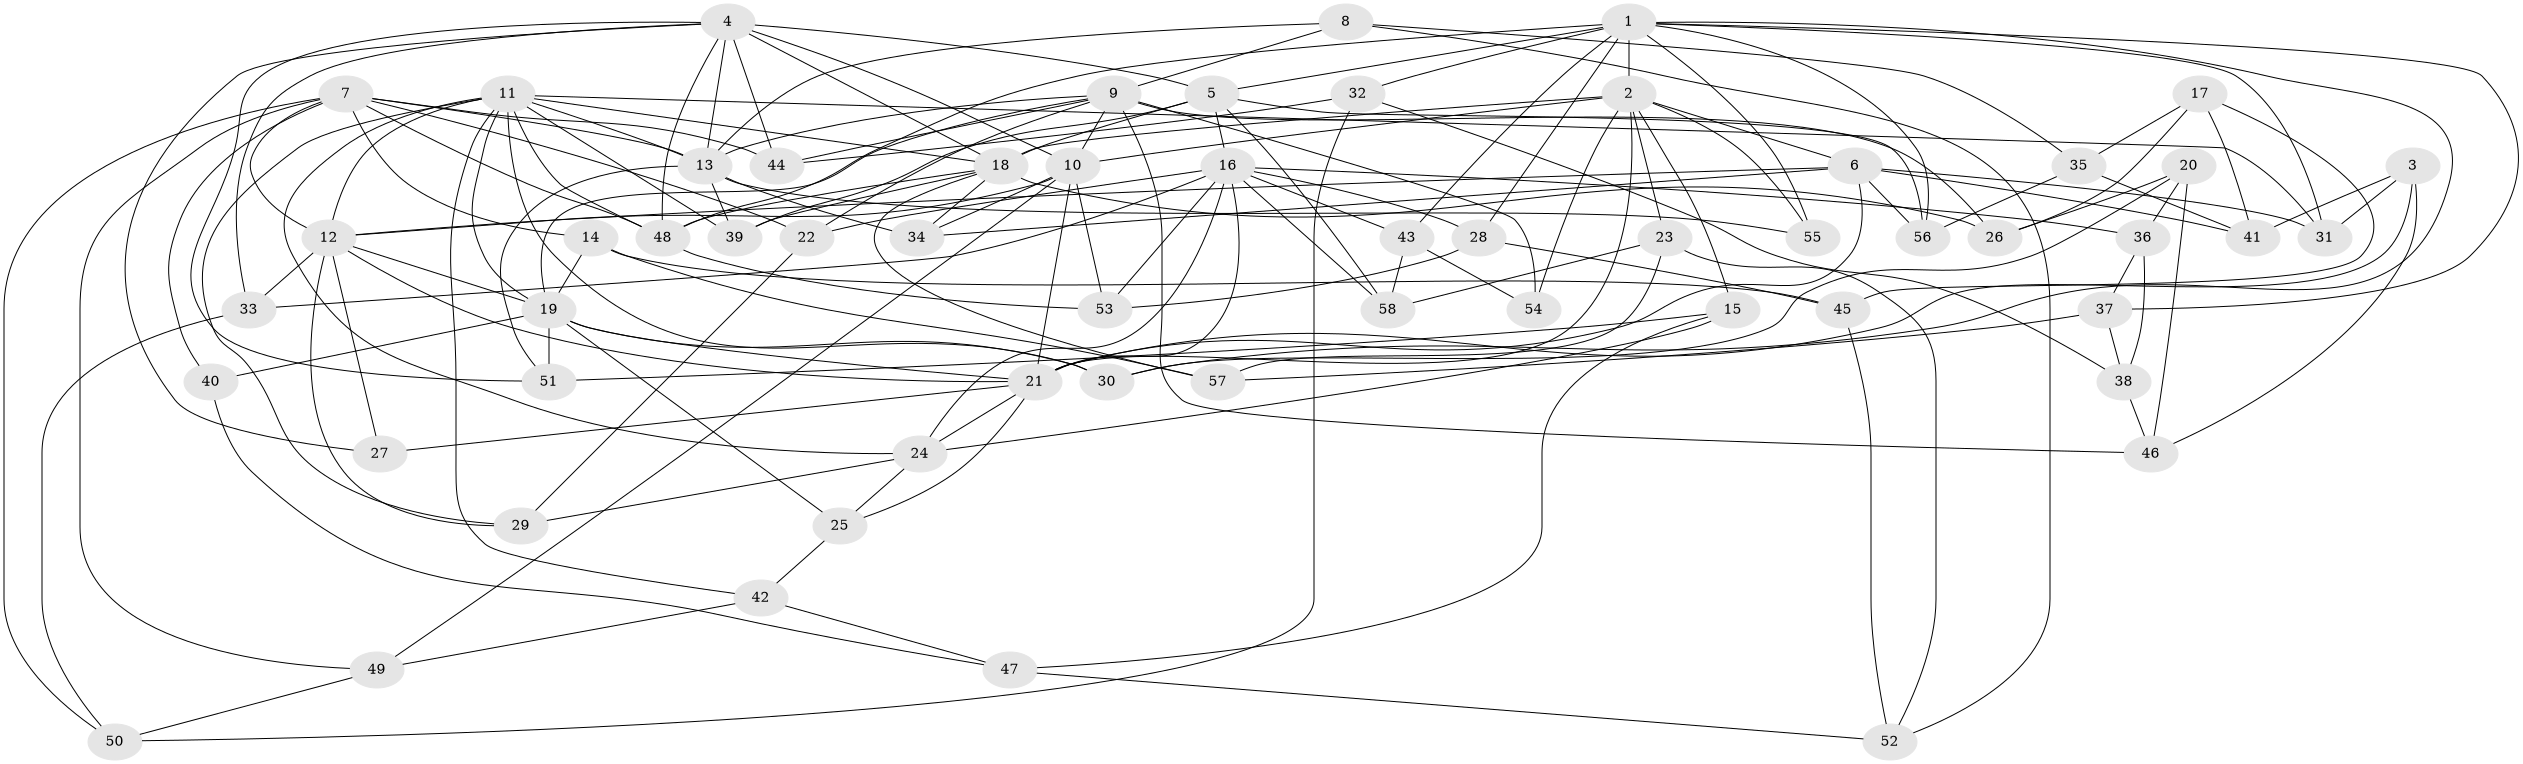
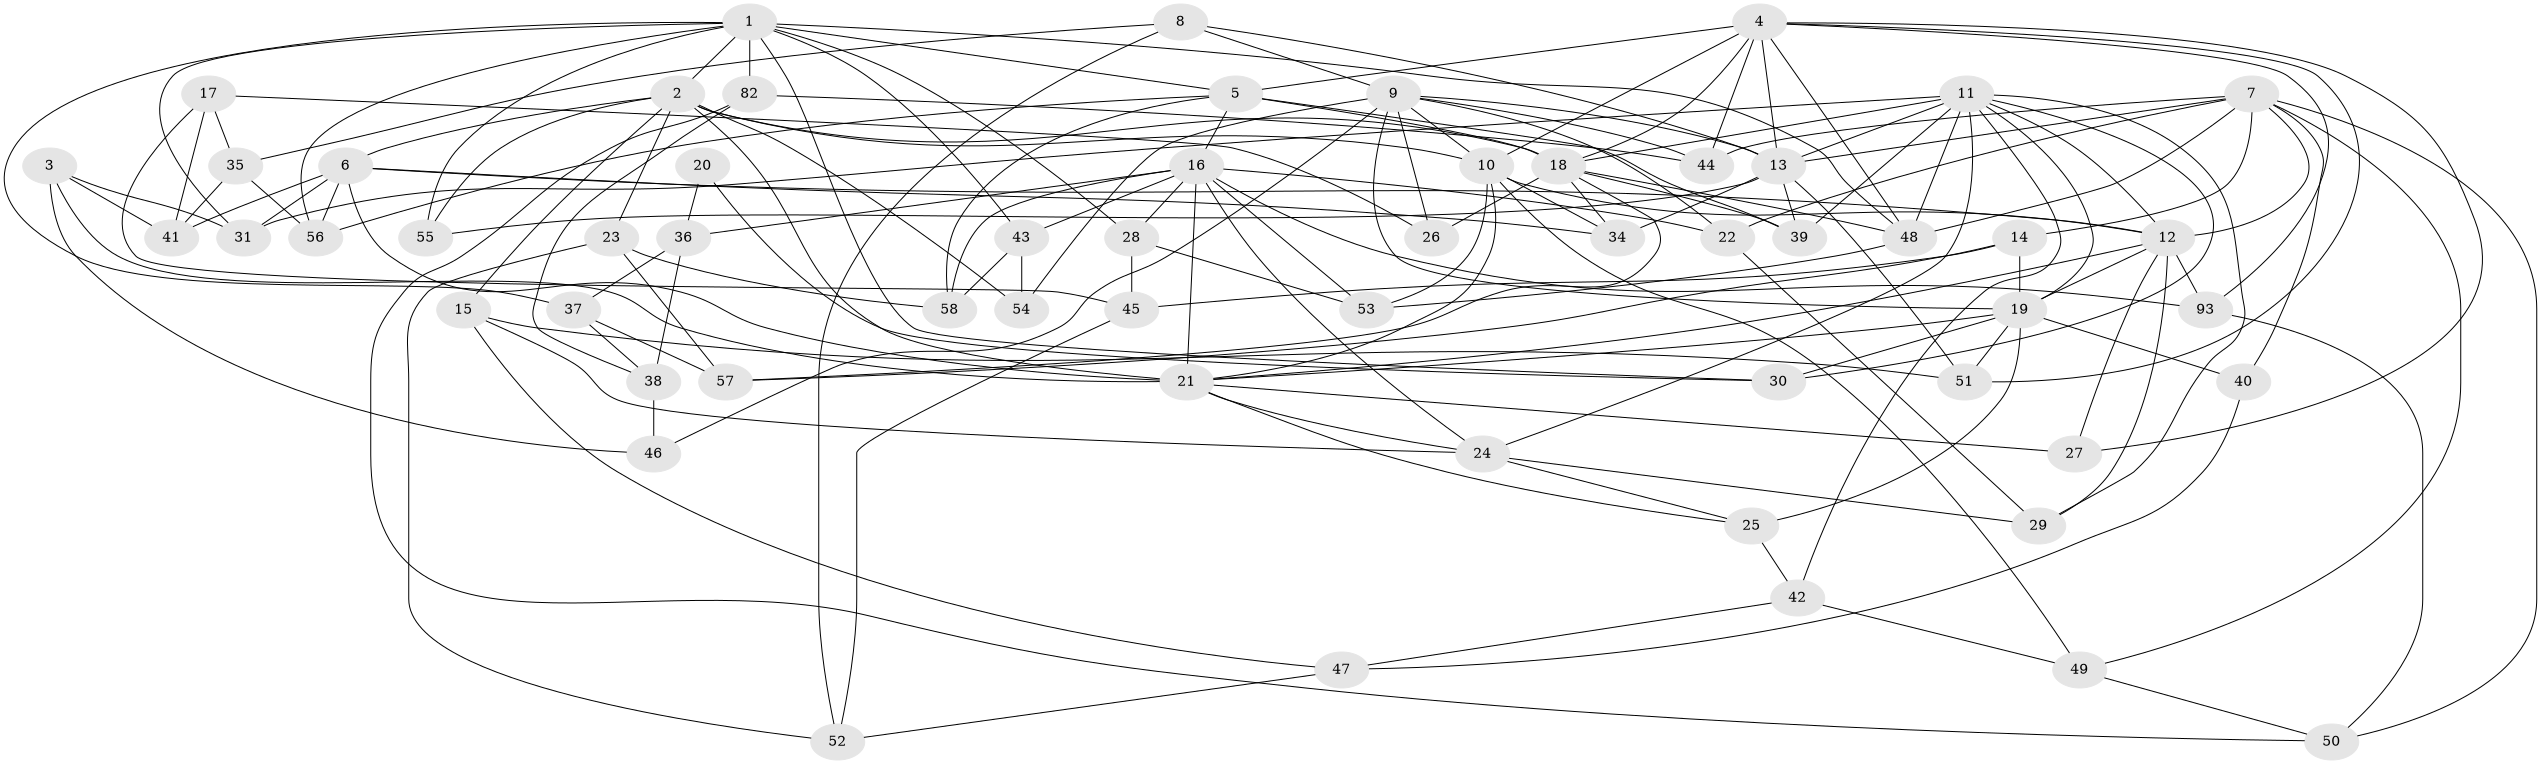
(1358, 94) -> (750, 94)
(2104, 200) -> none
(249, 310) -> (2206, 310)
(2172, 316) -> none
